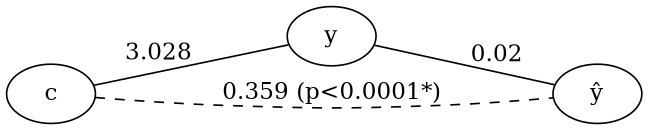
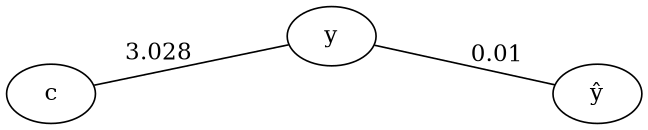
(497, 55) -> (497, 55)
(324, 108) -> none
